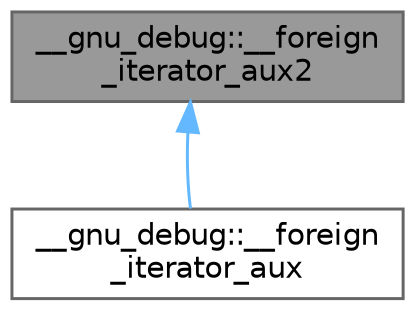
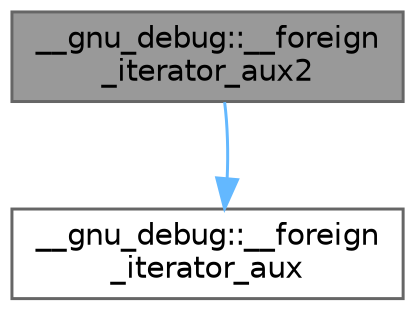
(188, 170) -> (227, 140)
